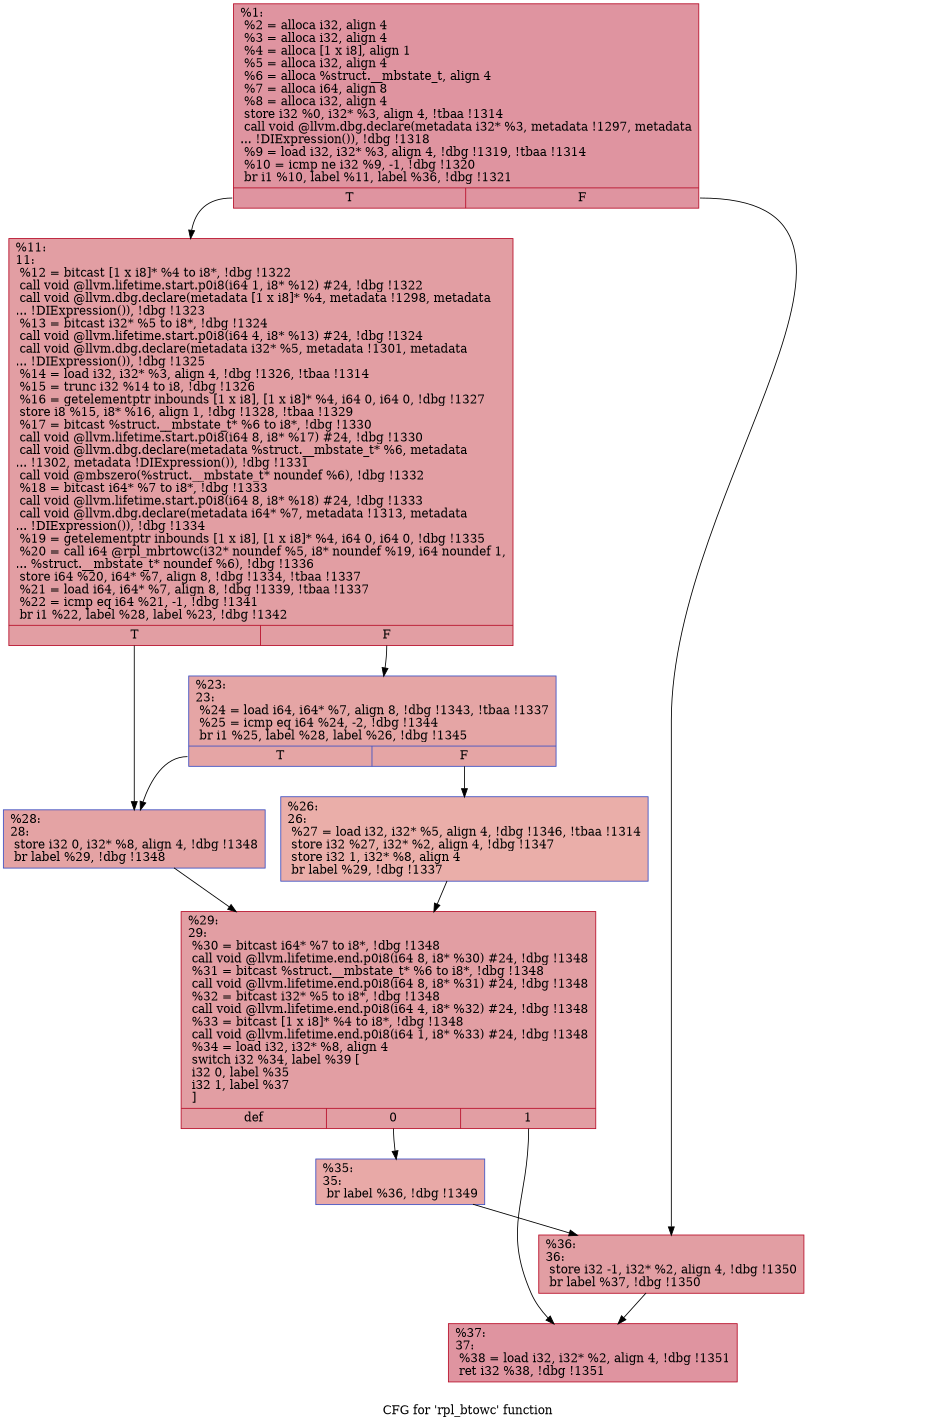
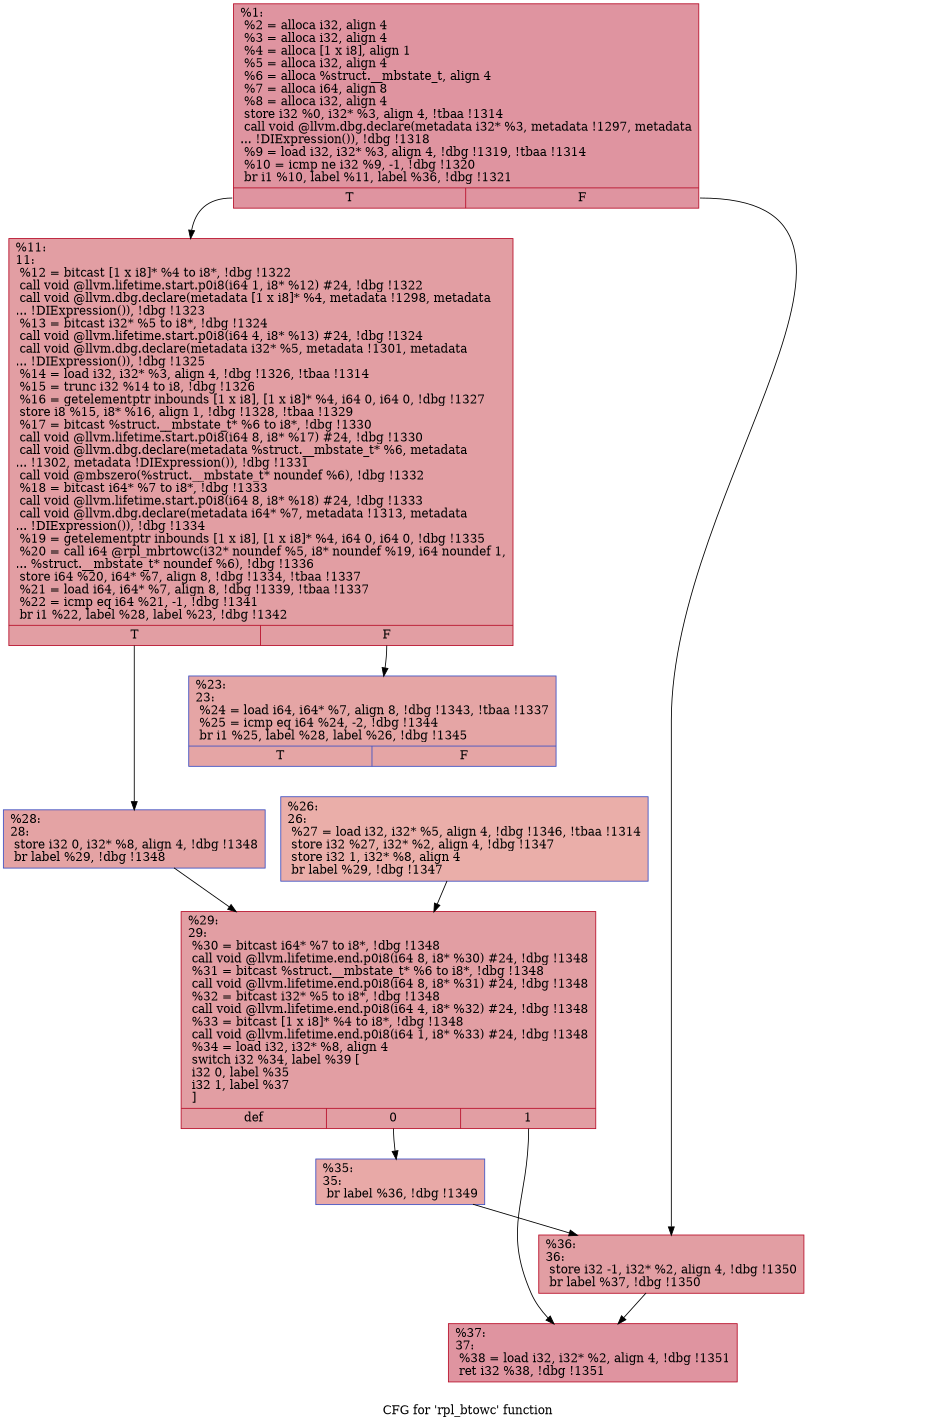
(159, 772) -> none
(464, 777) -> none
(365, 870) -> (365, 870)
